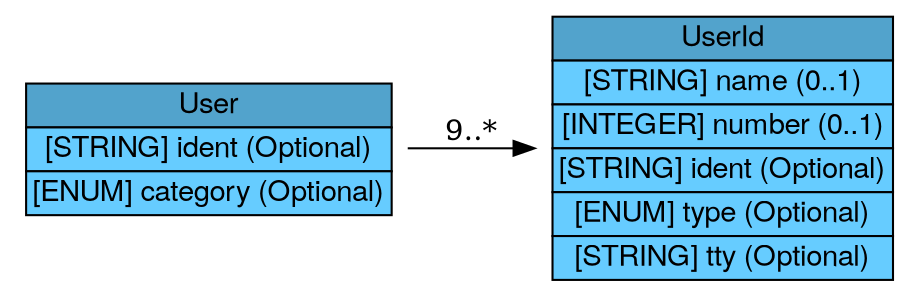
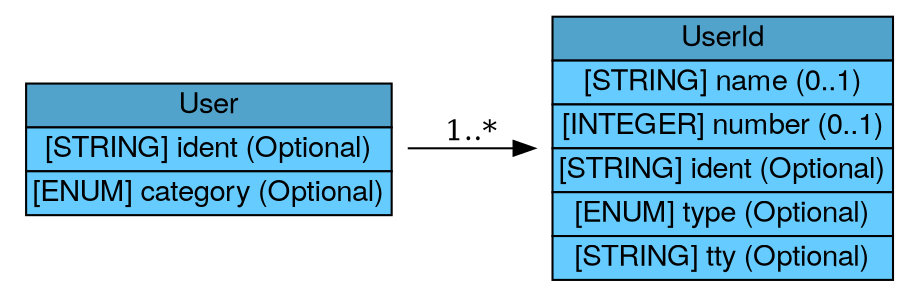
(471, 133) -> (471, 133)
